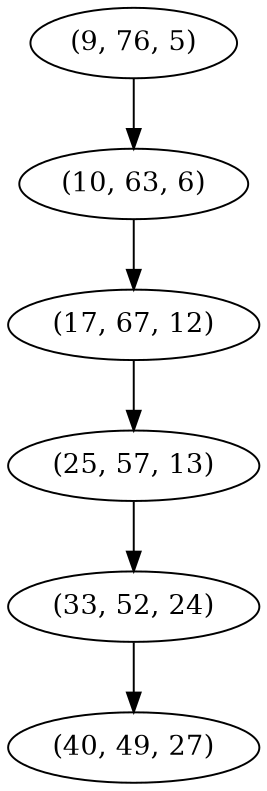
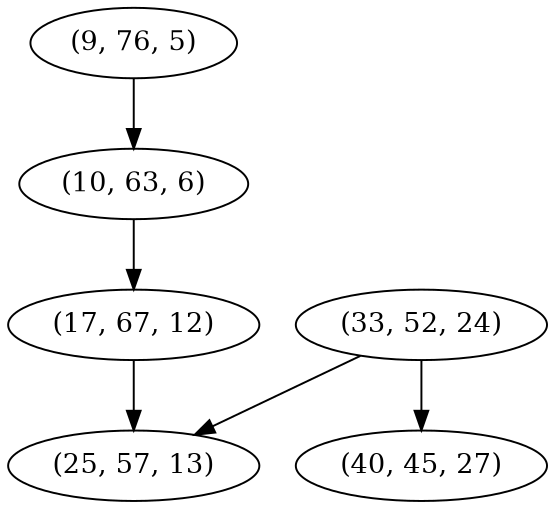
(134, 527) -> (286, 391)
(134, 748) -> (421, 466)
